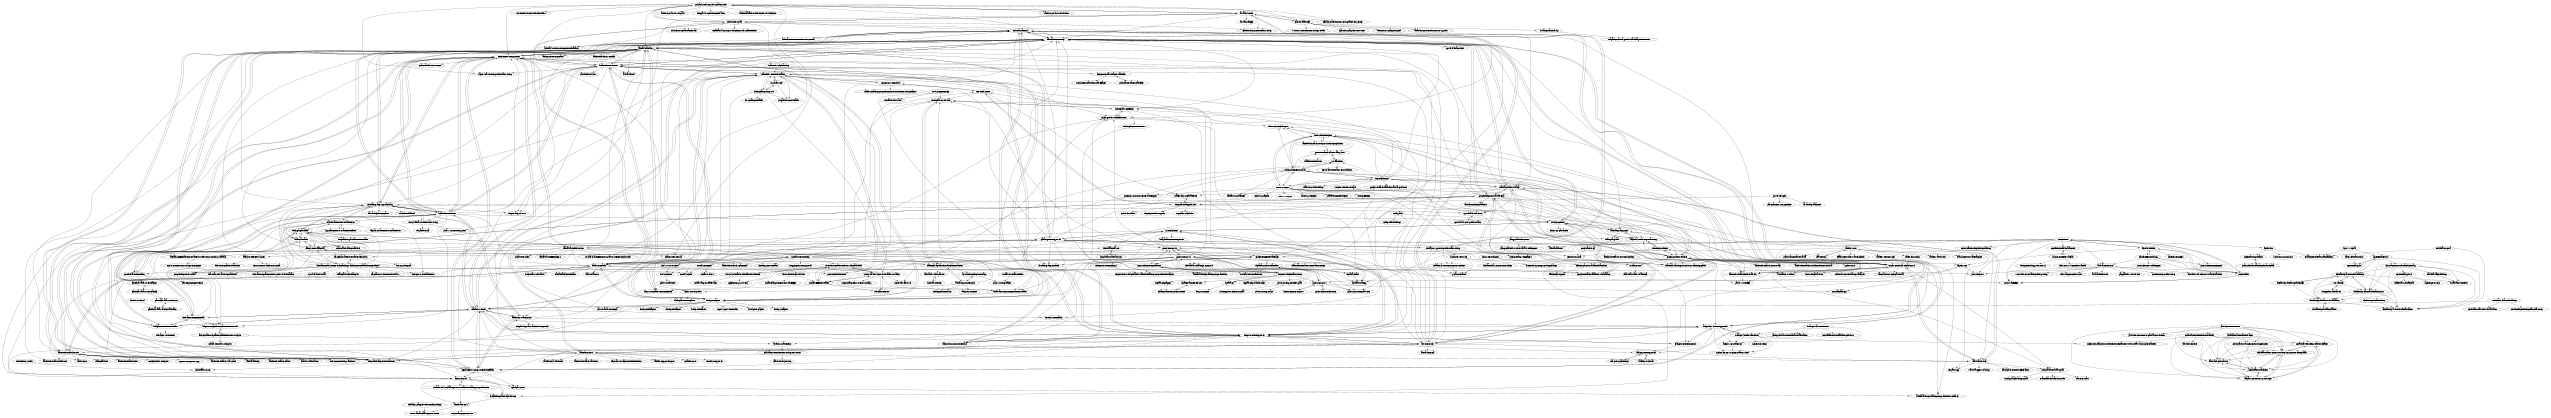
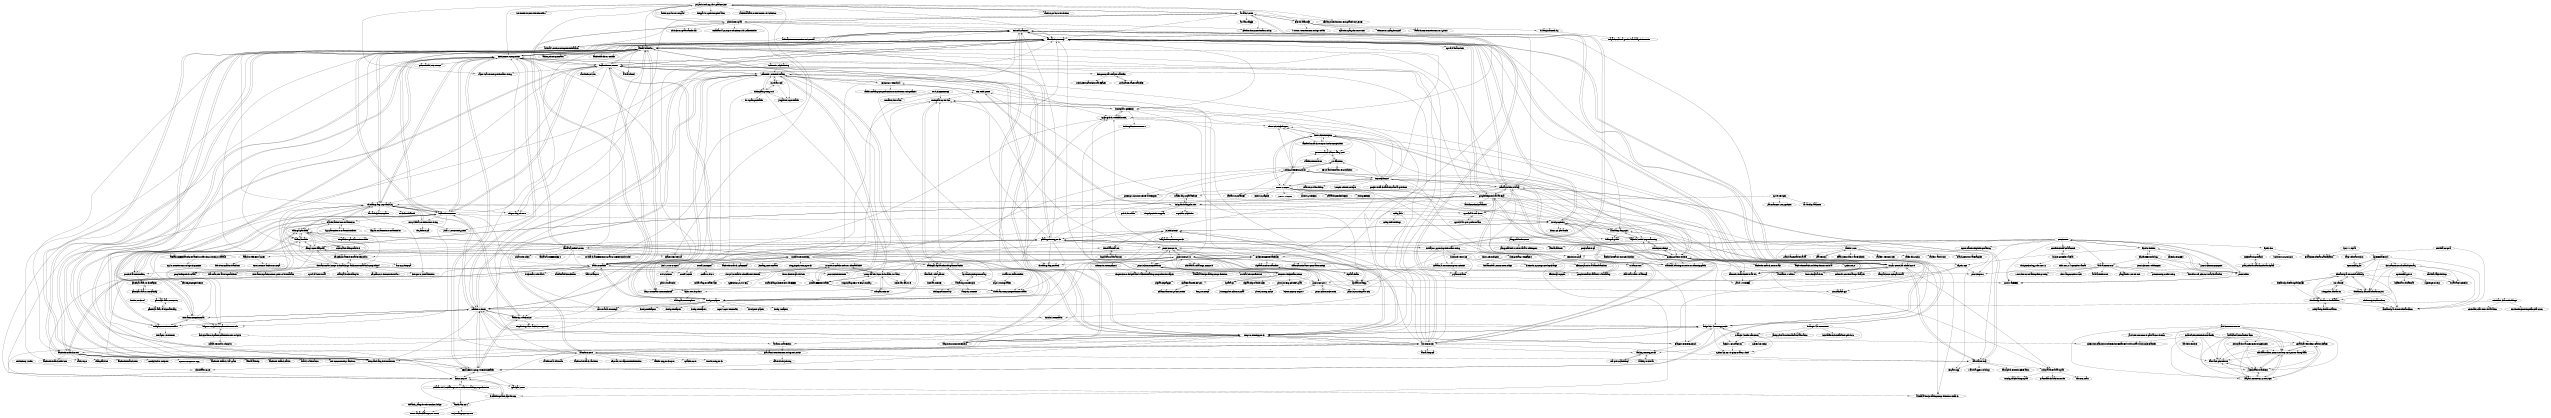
(2324, 309) -> (2324, 309)
